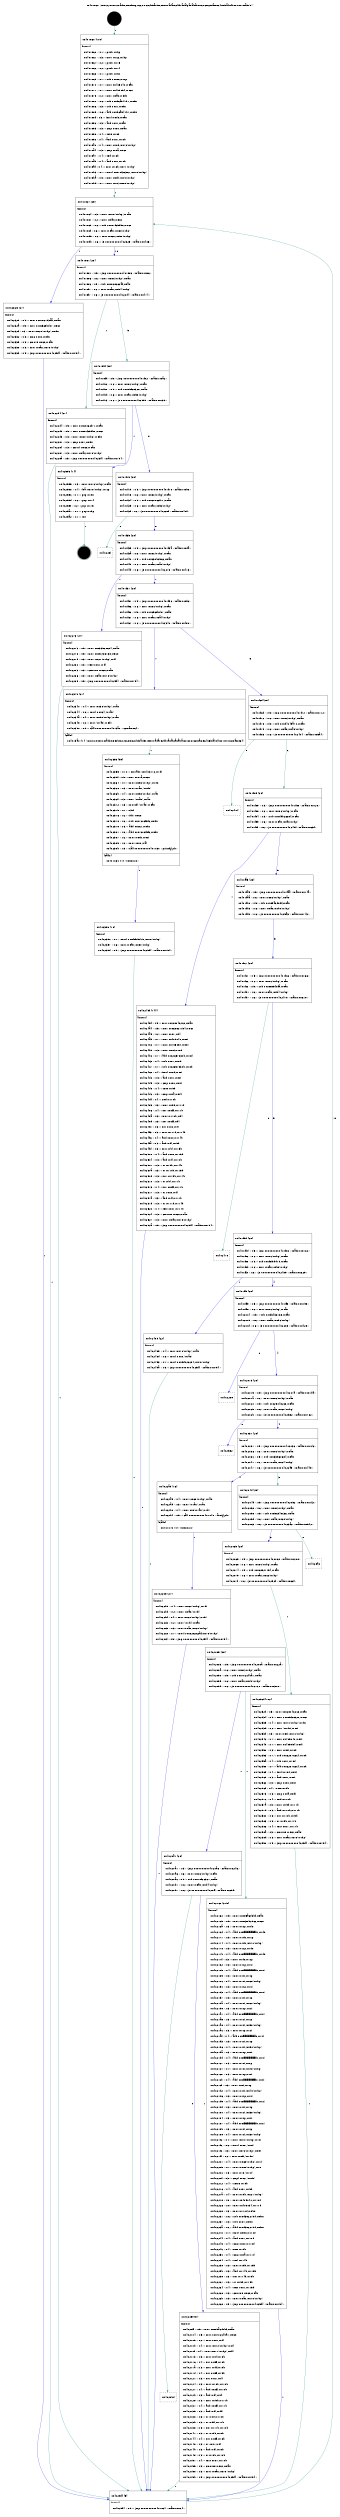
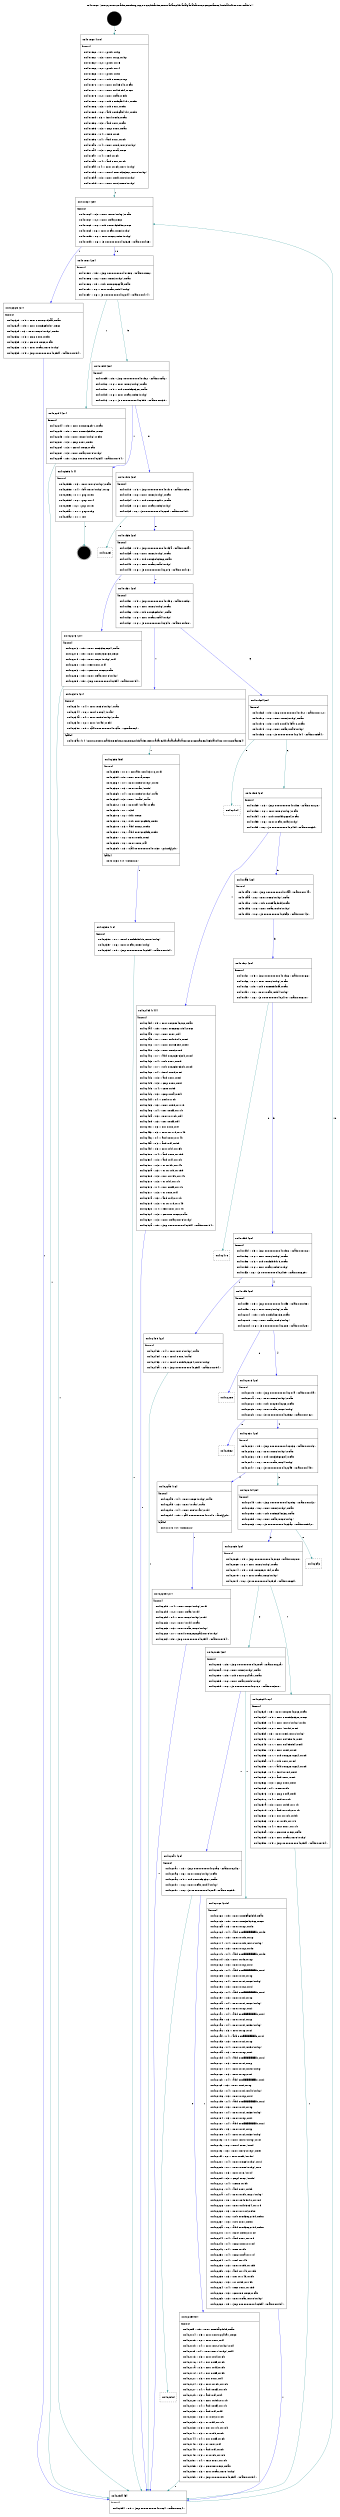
none -> (254, 1616)
